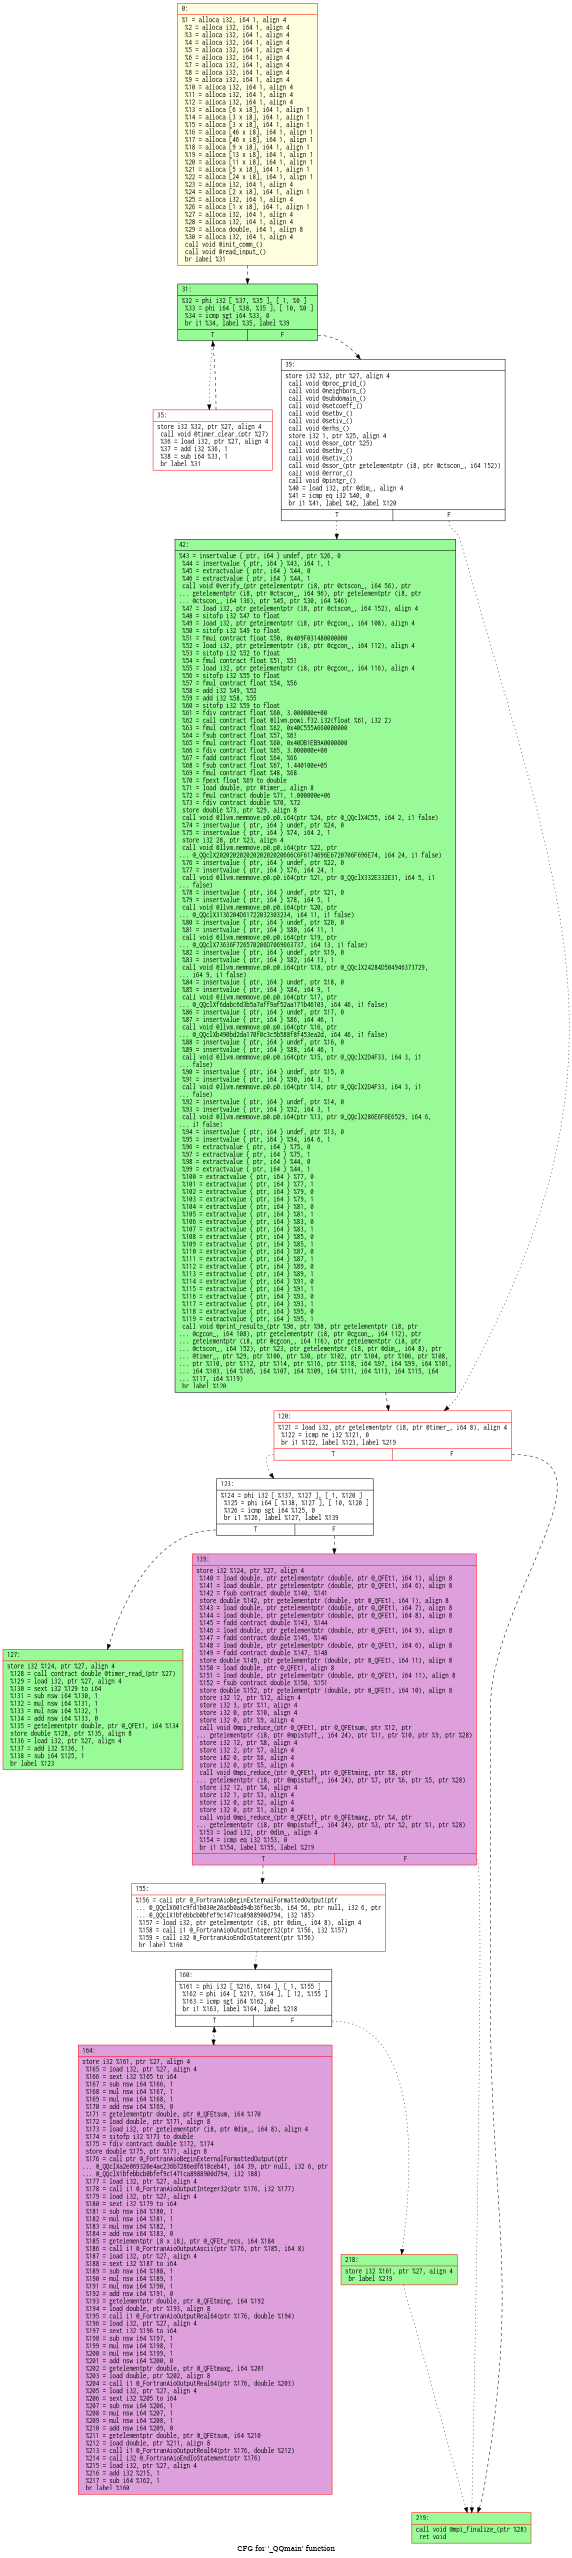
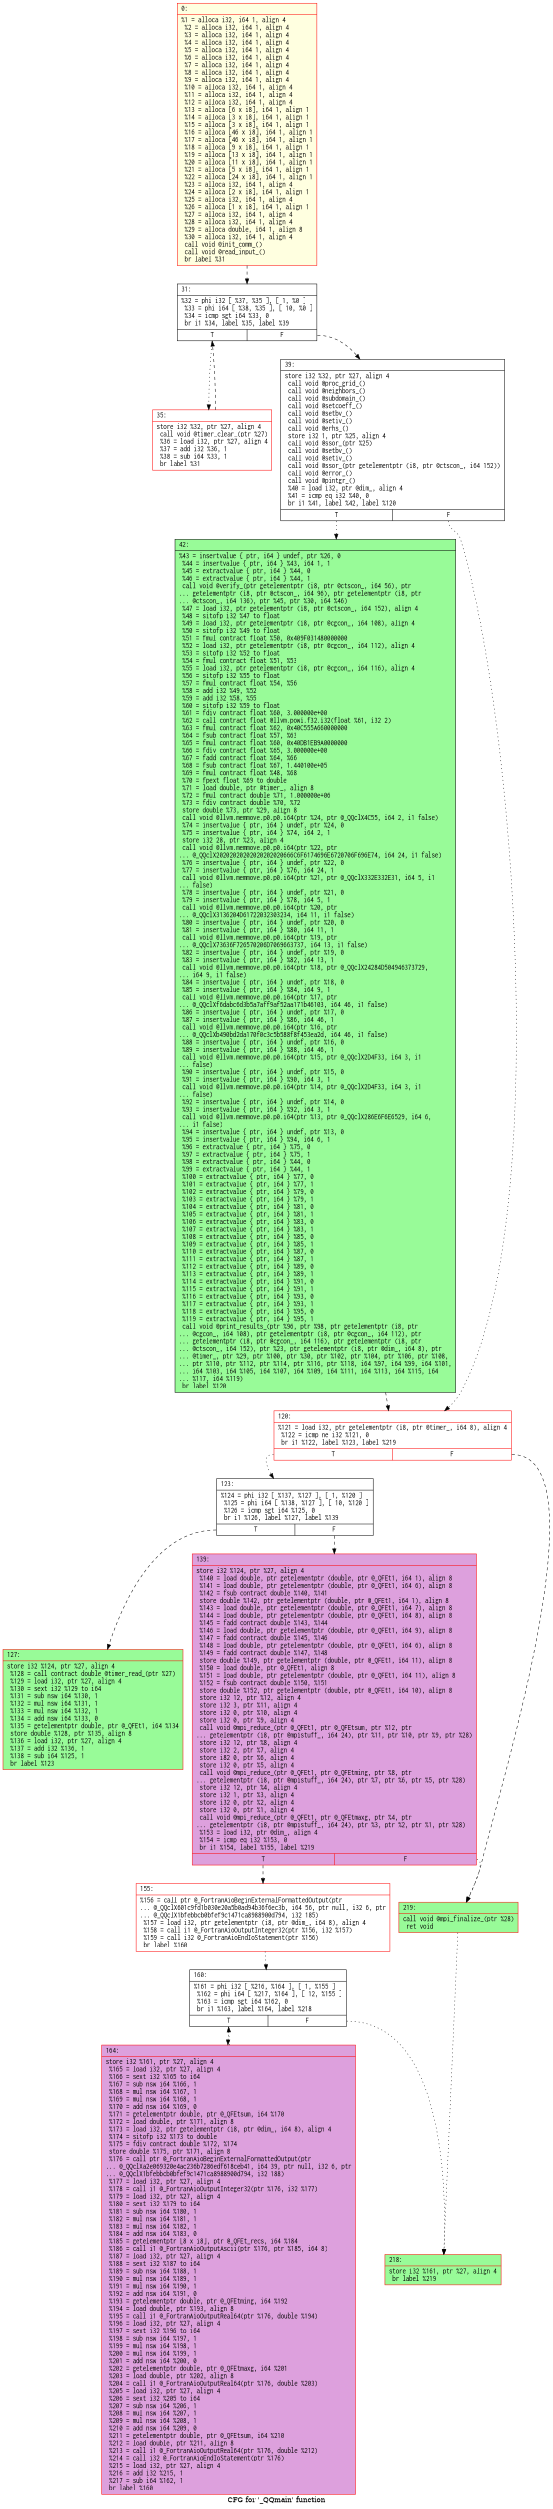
(248, 312) -> (247, 312)
(435, 2396) -> (451, 2091)
